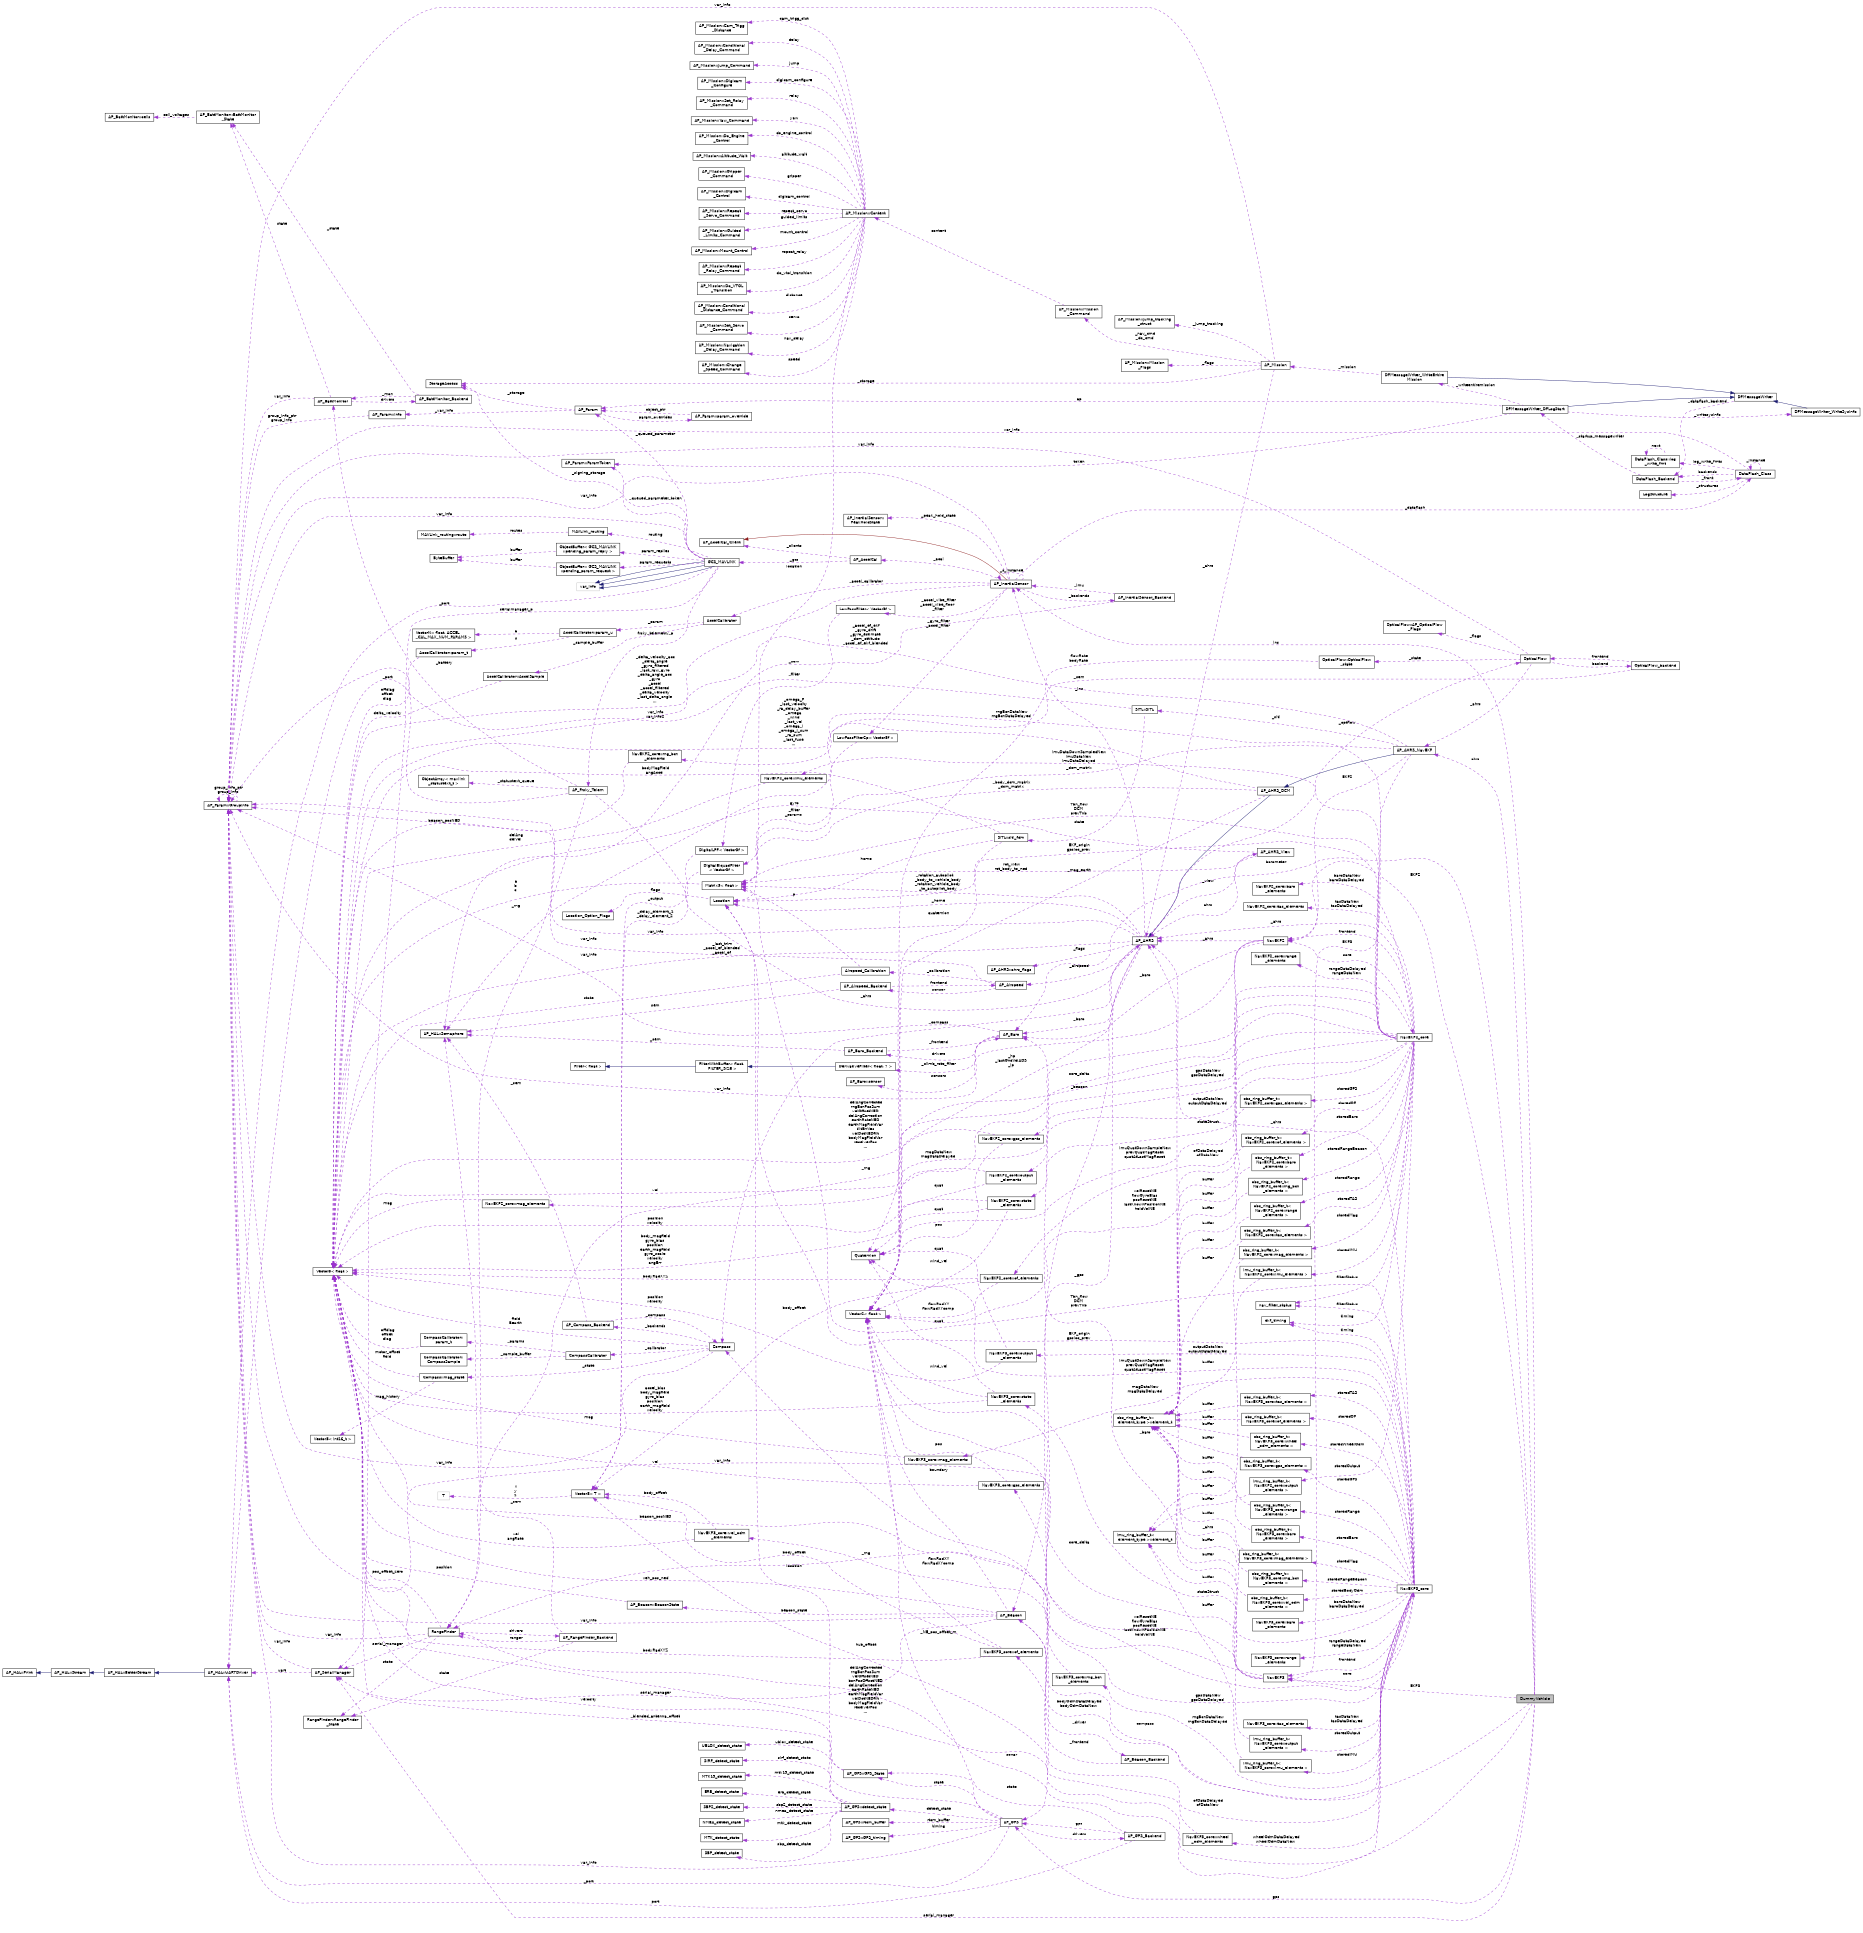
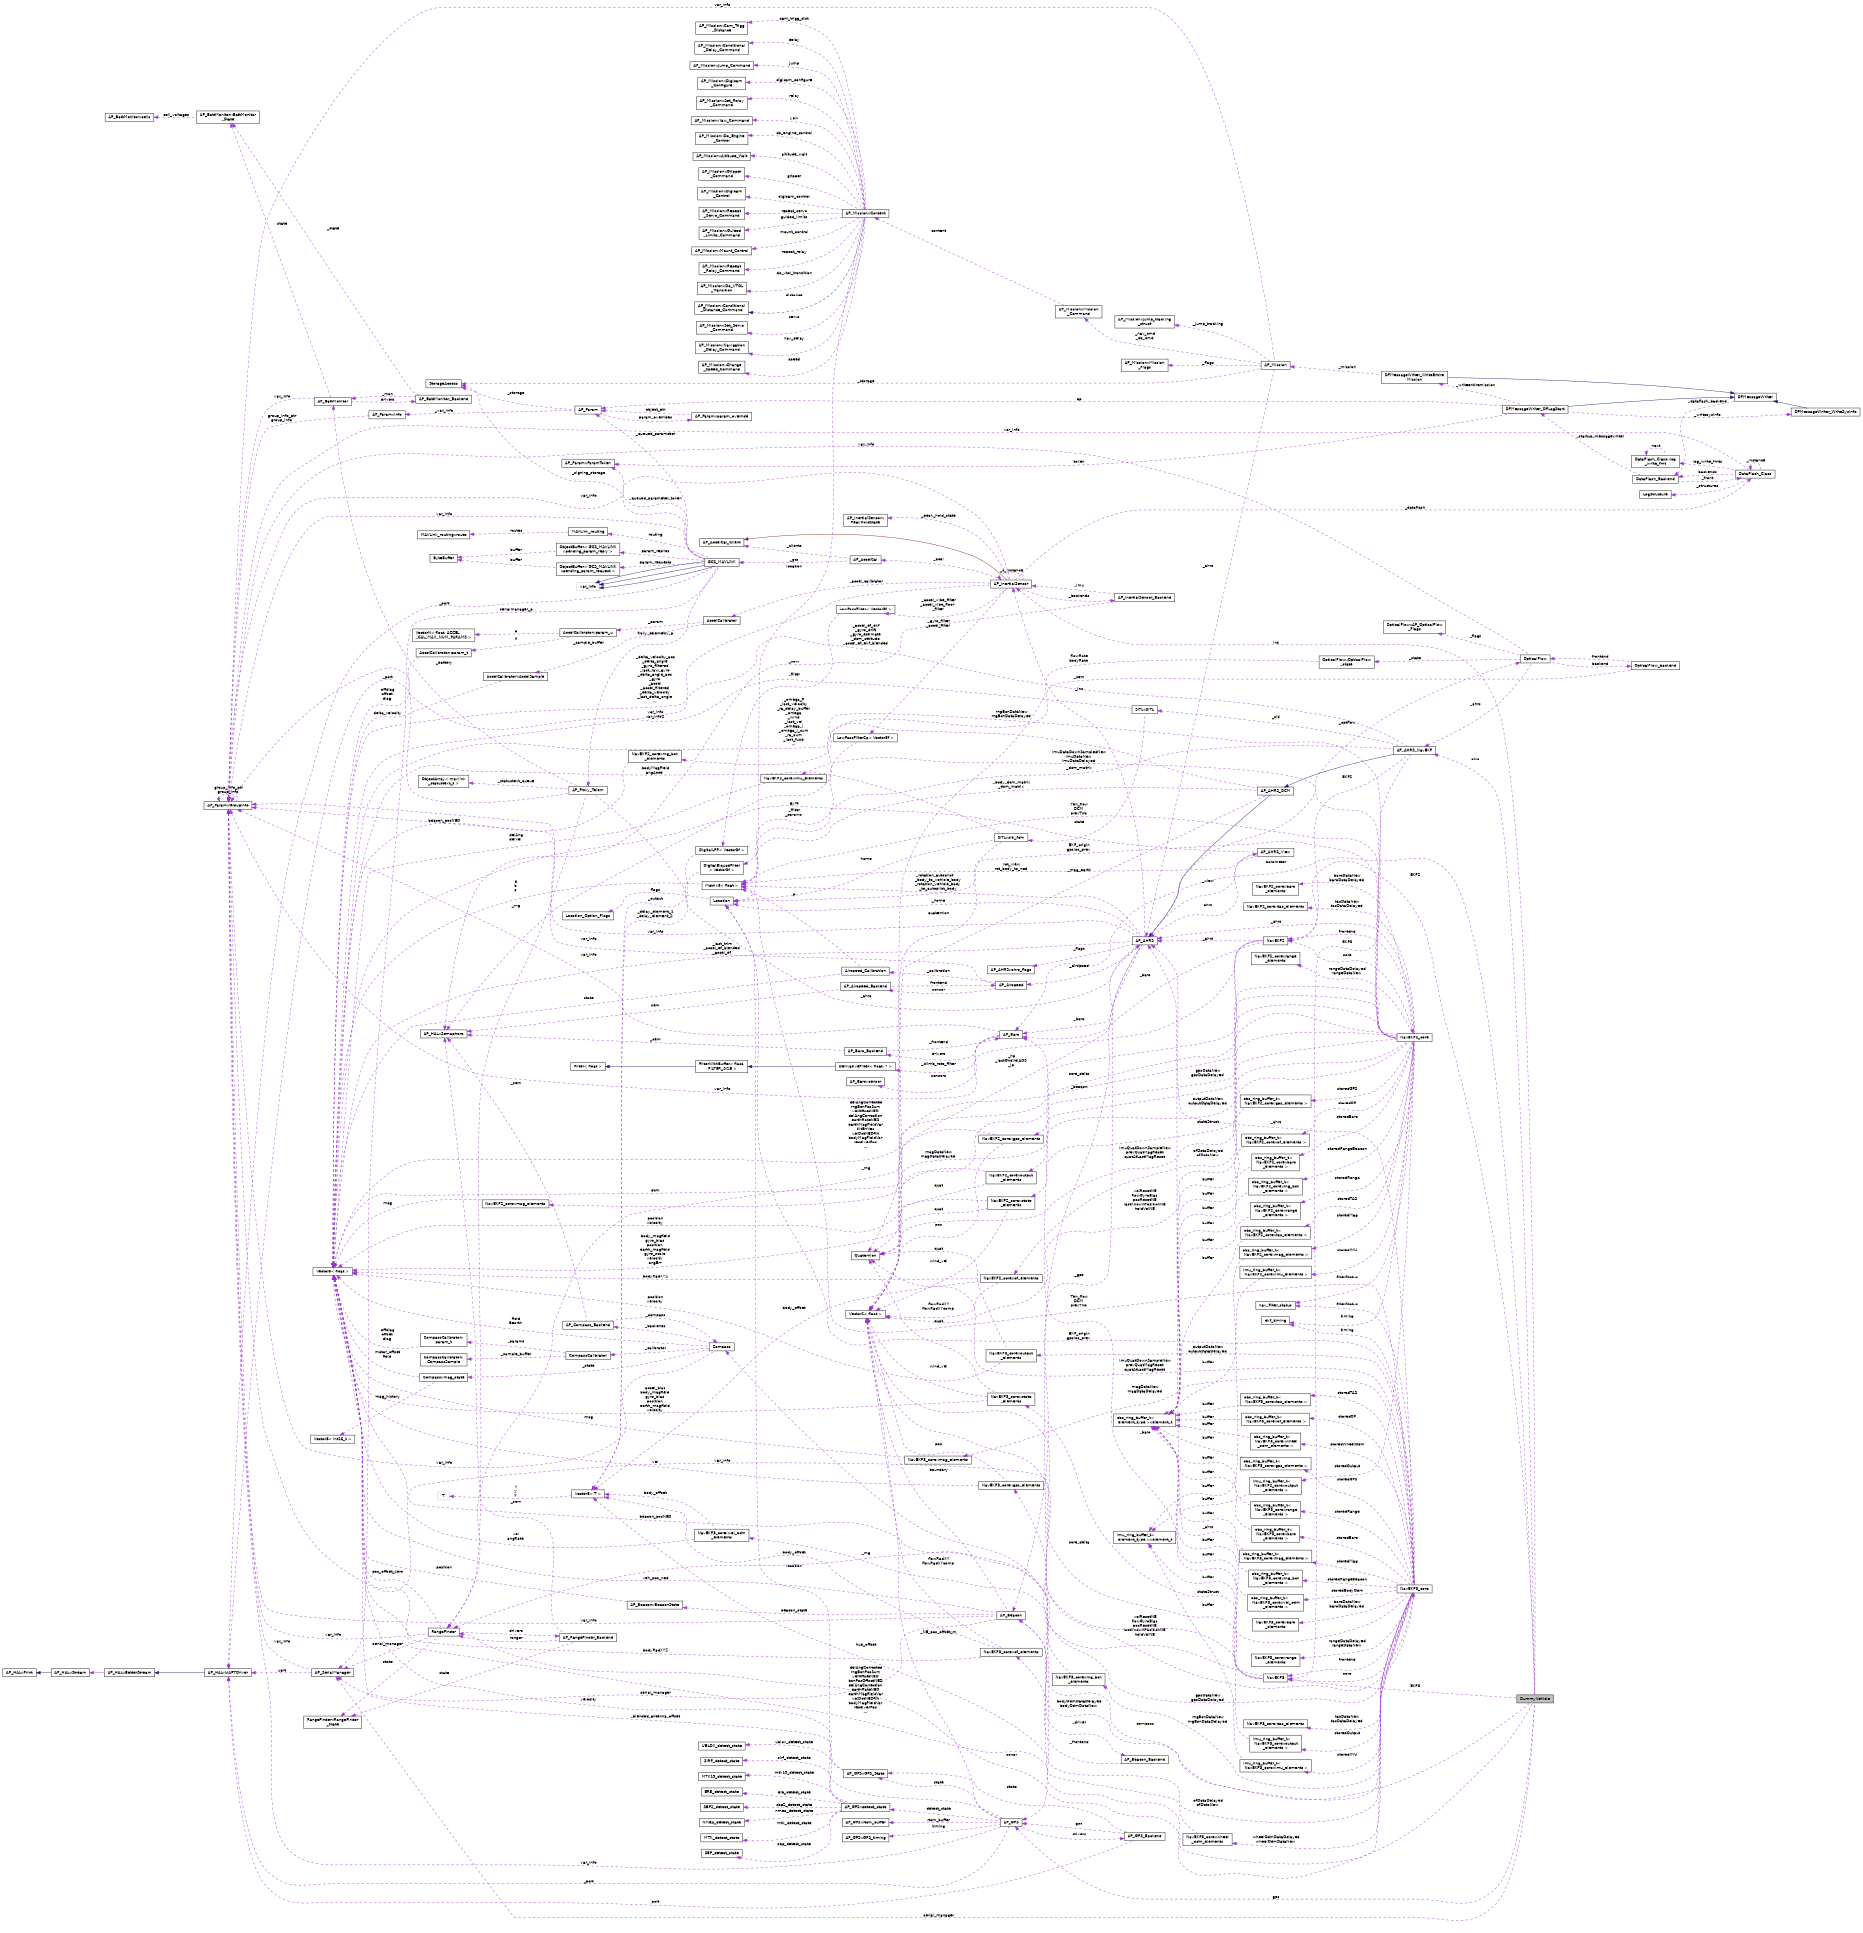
(832, 293) -> (832, 293)
(846, 1040) -> none
(655, 1190) -> (655, 1190)
(99, 1673) -> (99, 1673)
